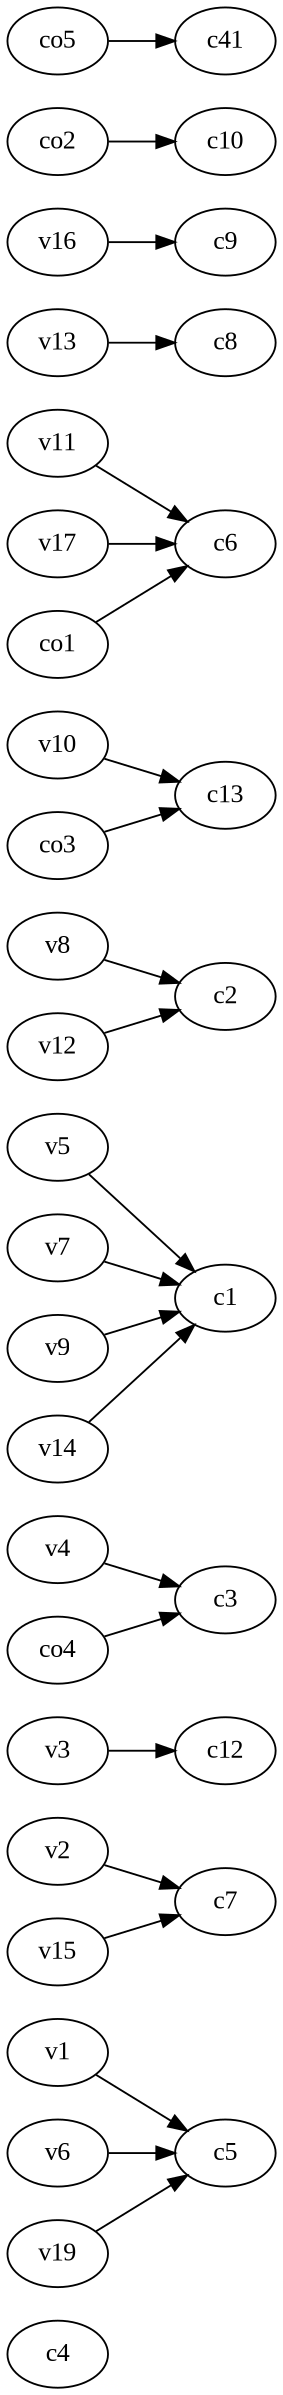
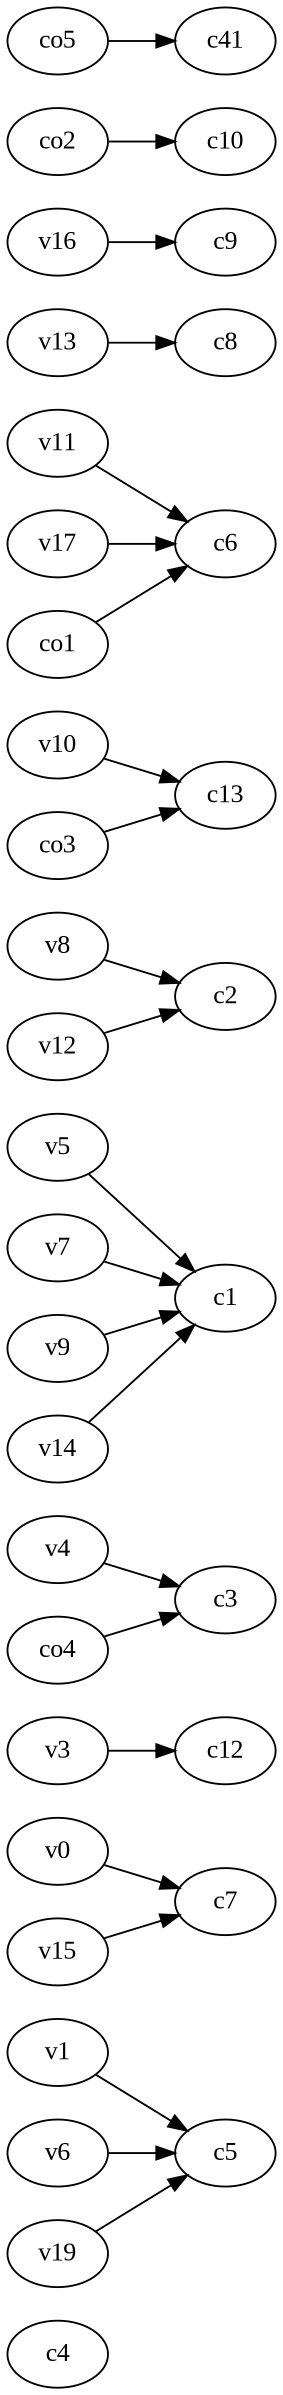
(58, 1851) -> (58, 1851)
